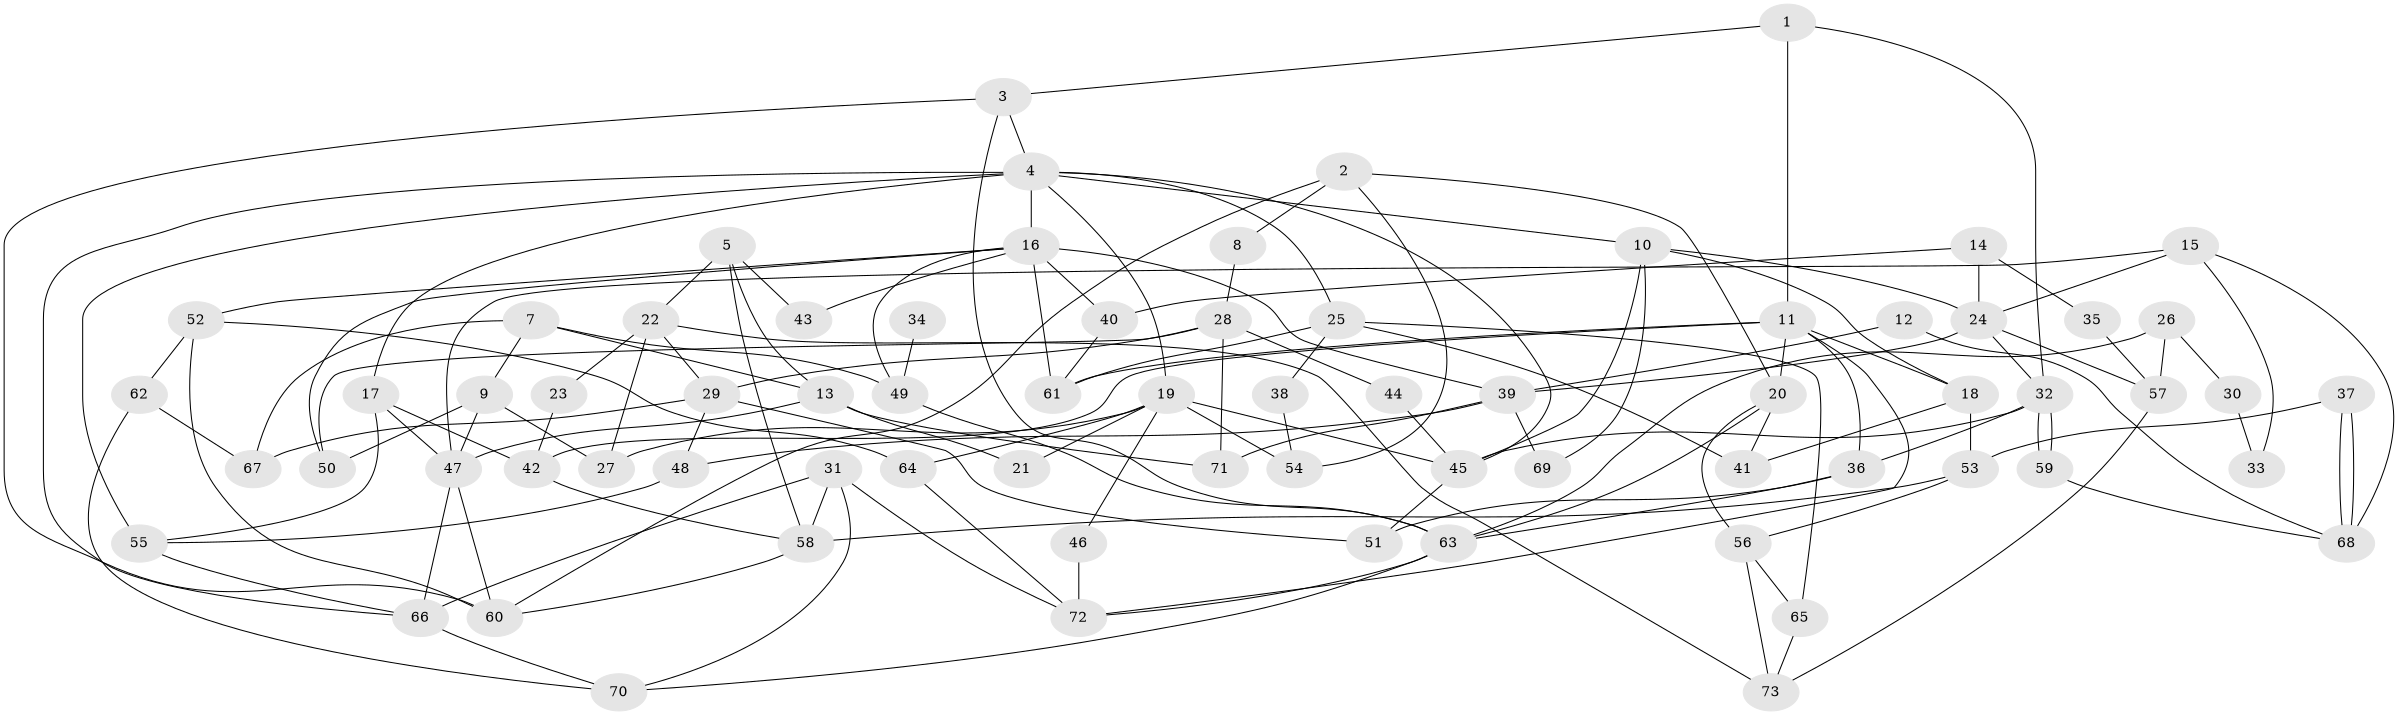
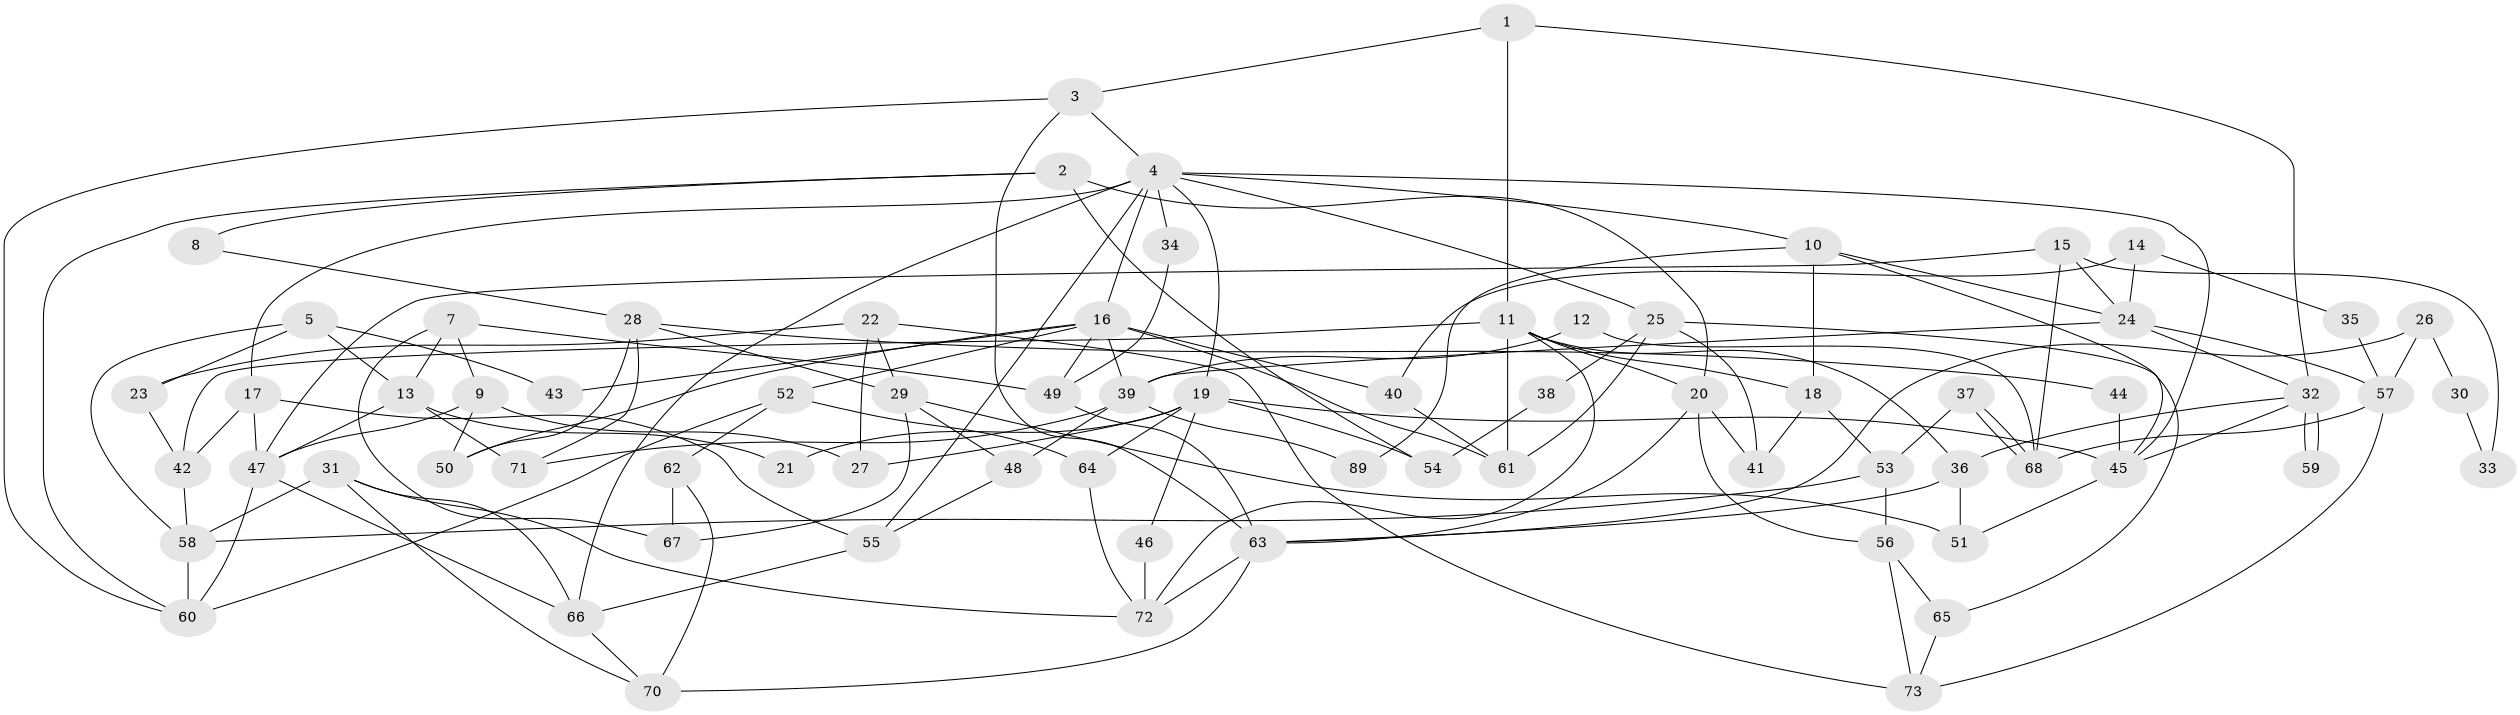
none -> (1163, 209)
(682, 290) -> (225, 358)
(1543, 469) -> (1359, 469)
(2192, 515) -> (2188, 435)
